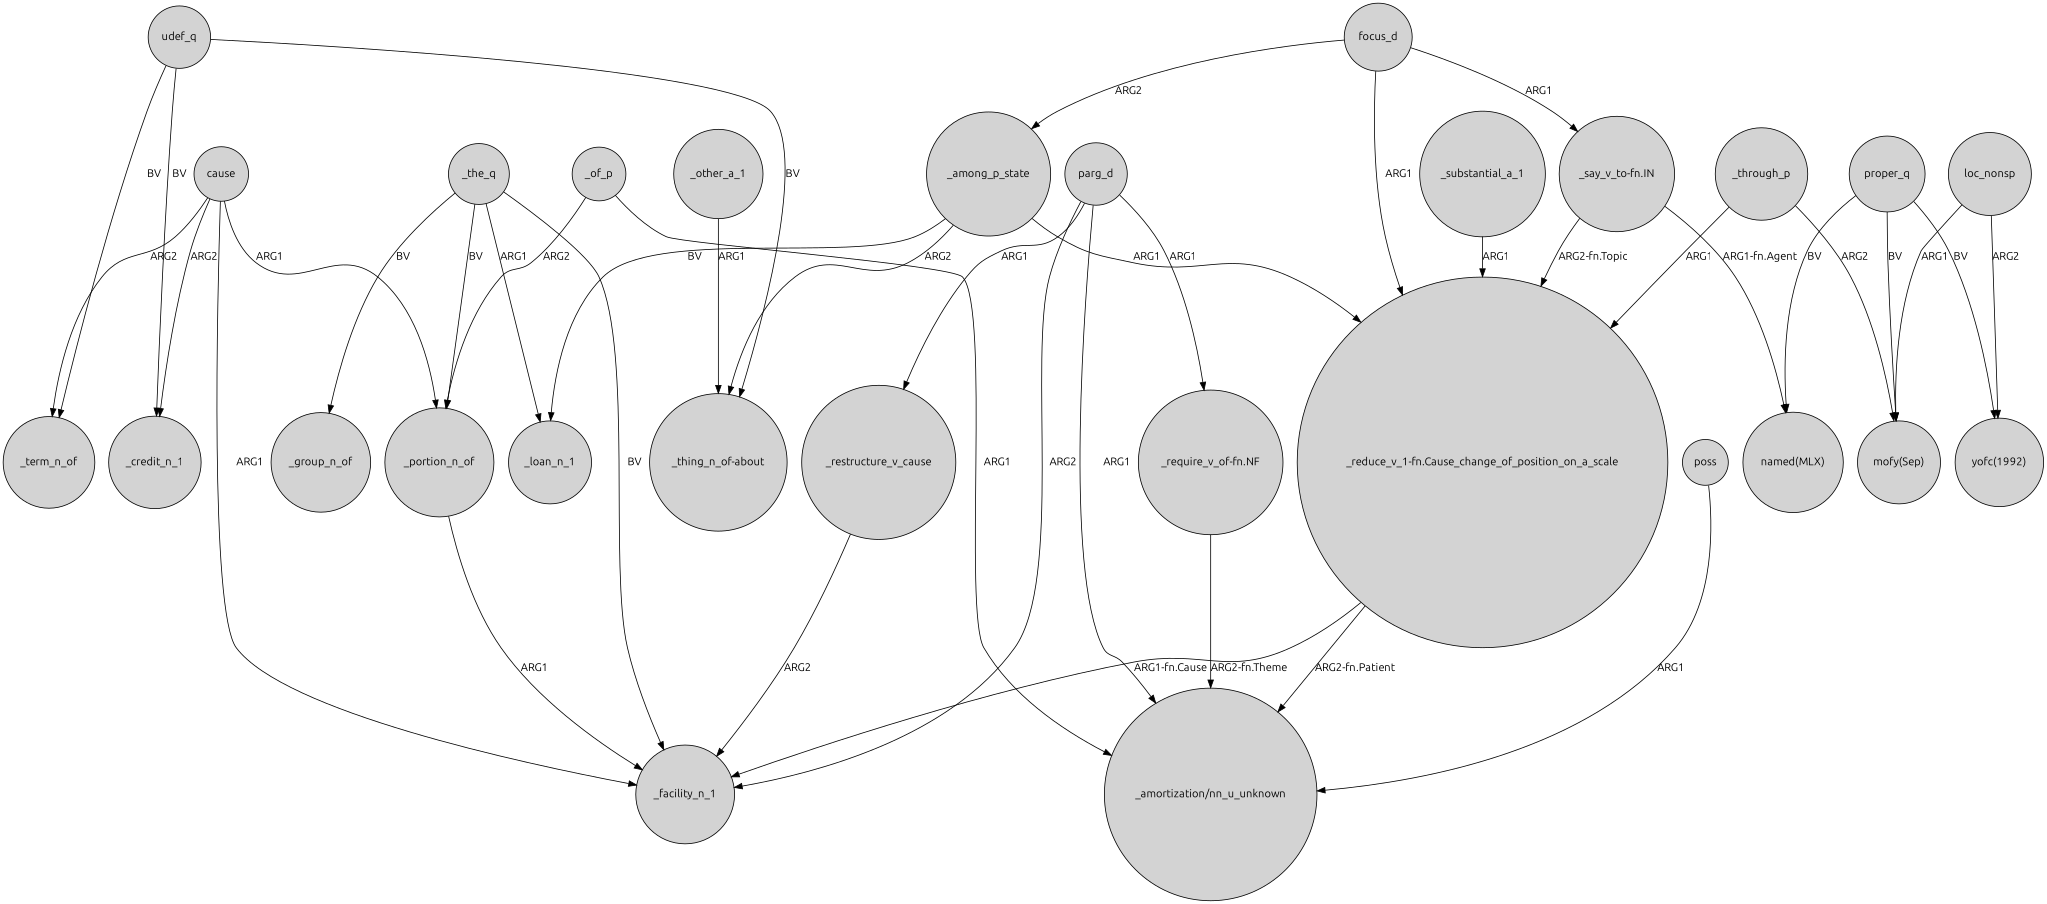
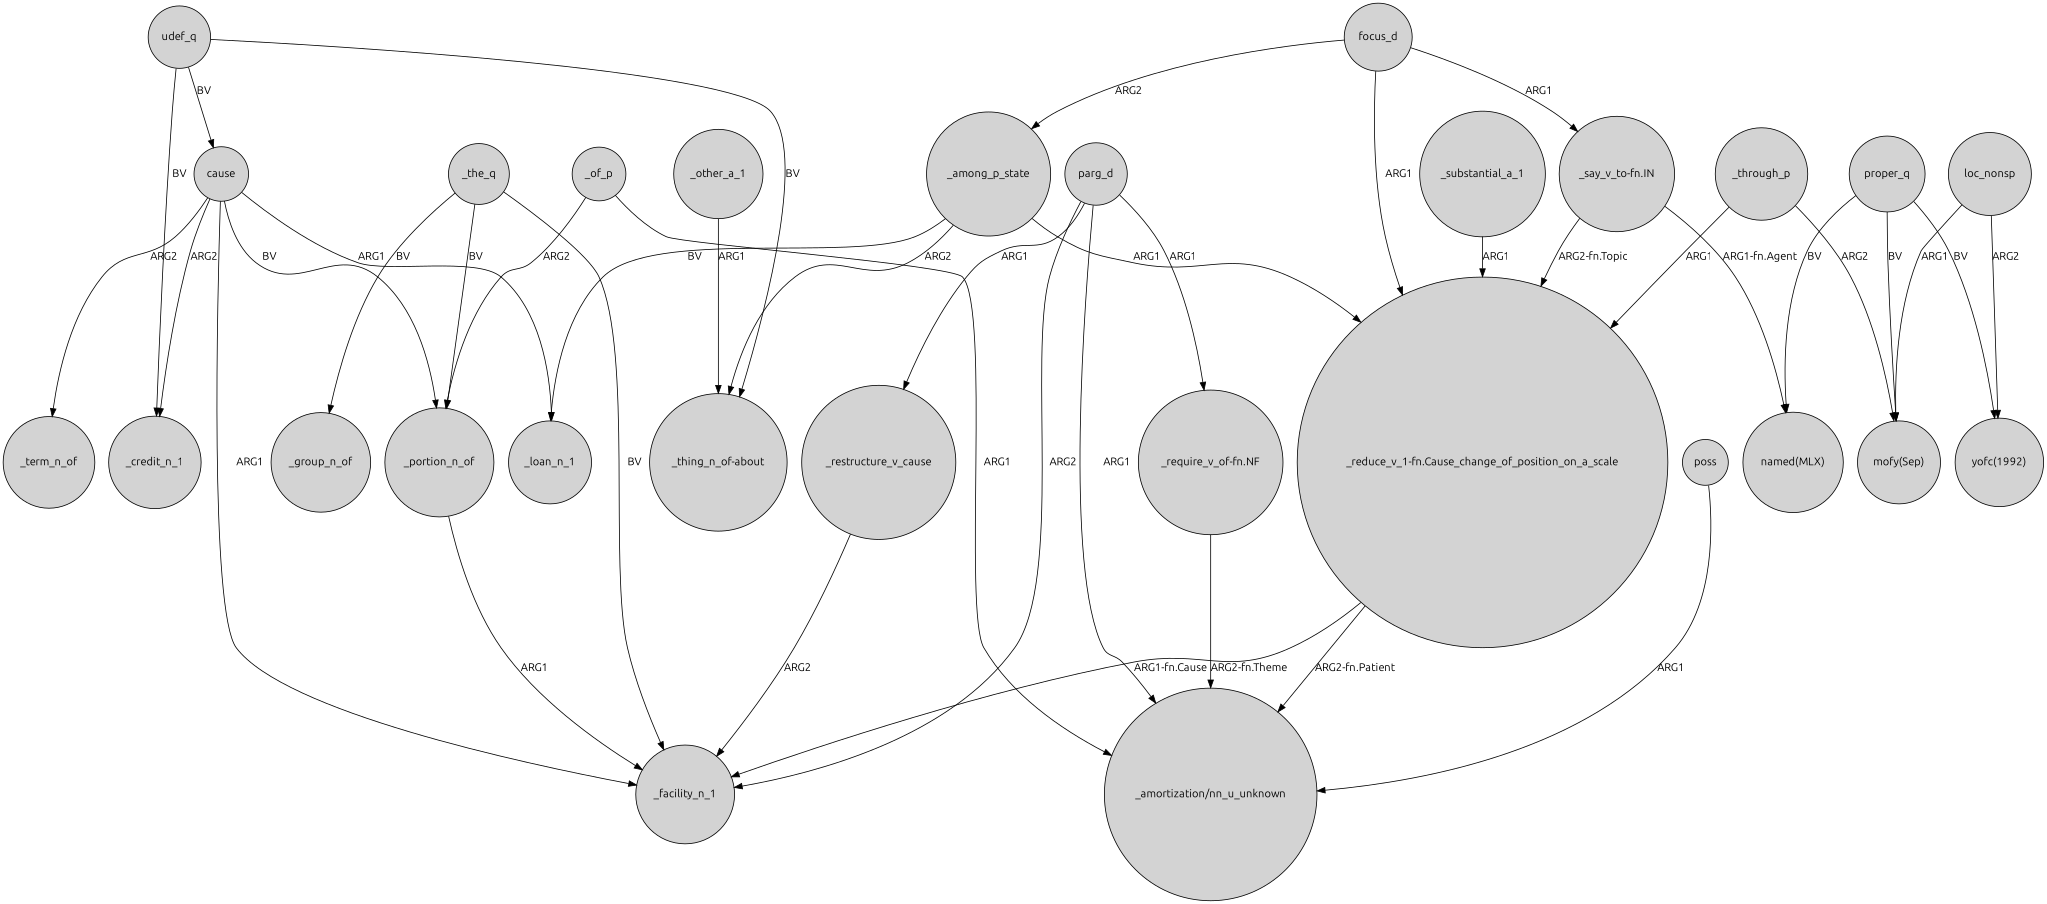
(107, 236) -> (200, 104)
(270, 257) -> (270, 257)
(512, 309) -> (436, 266)
